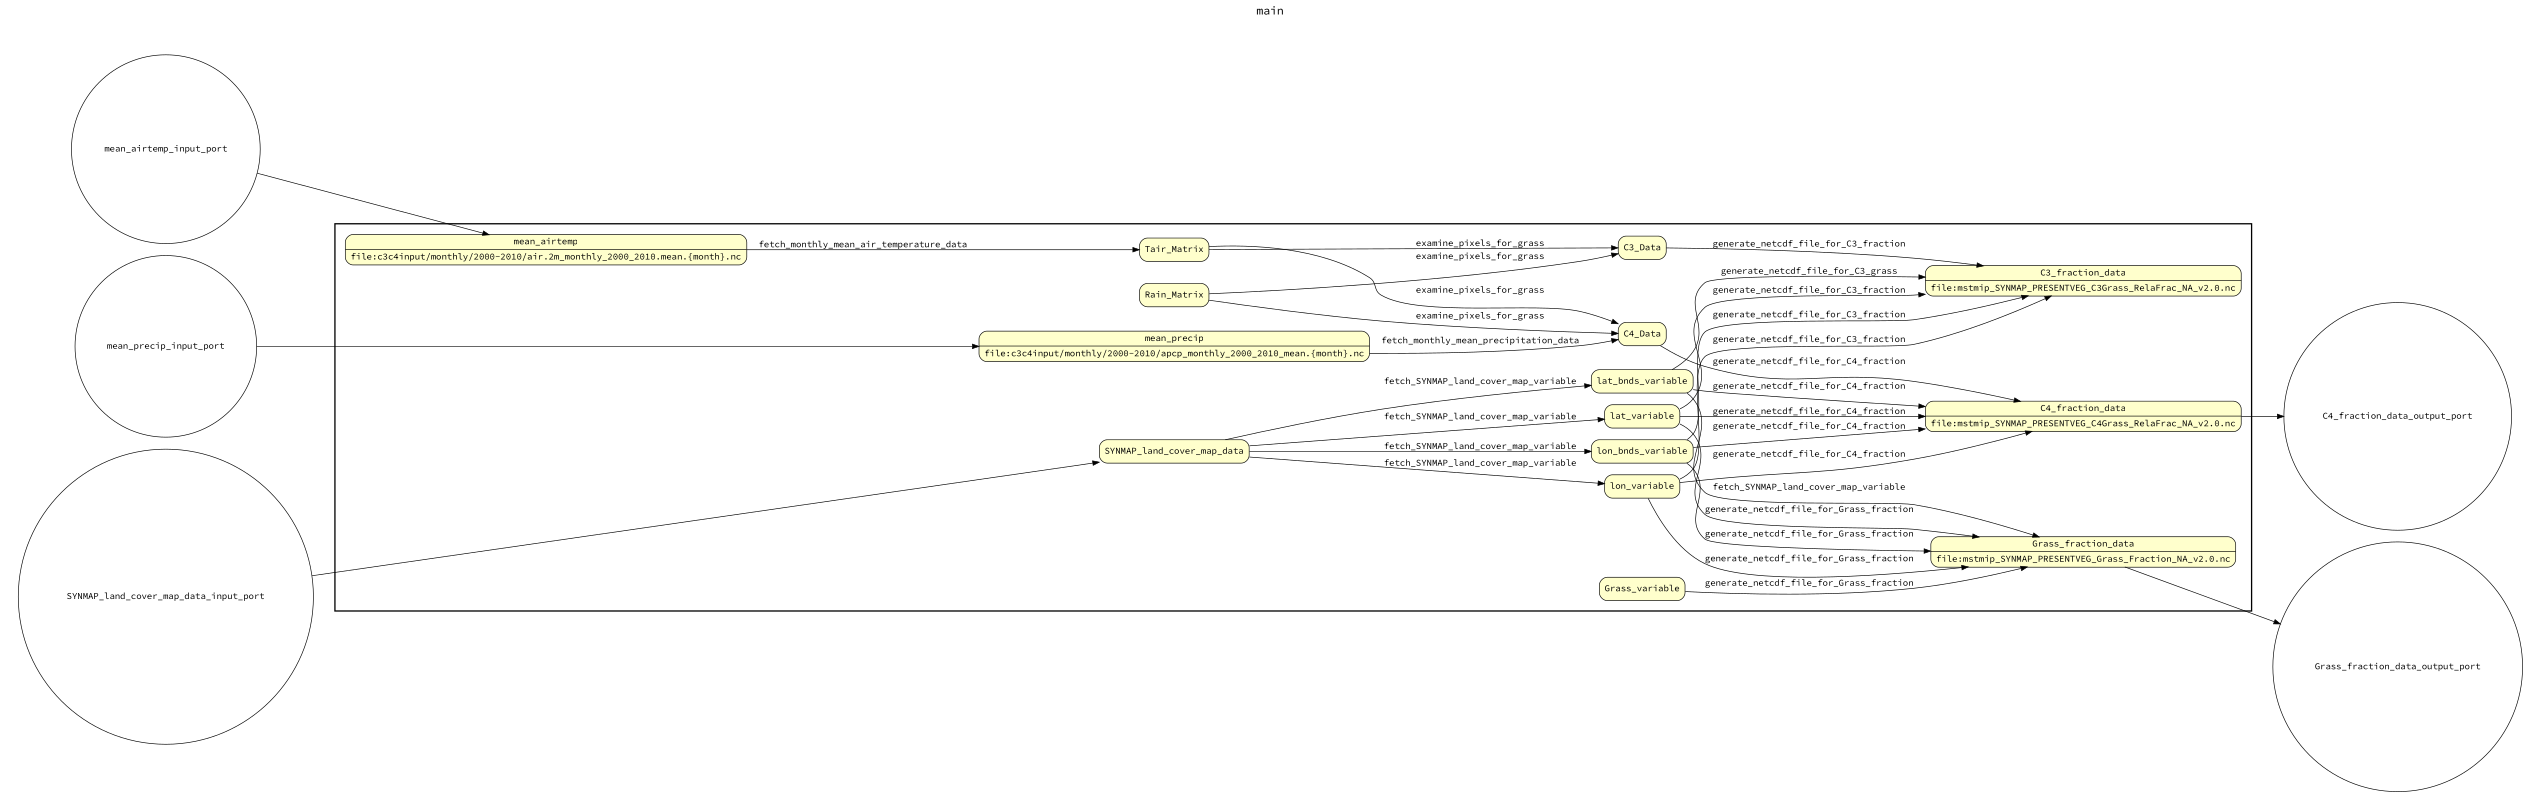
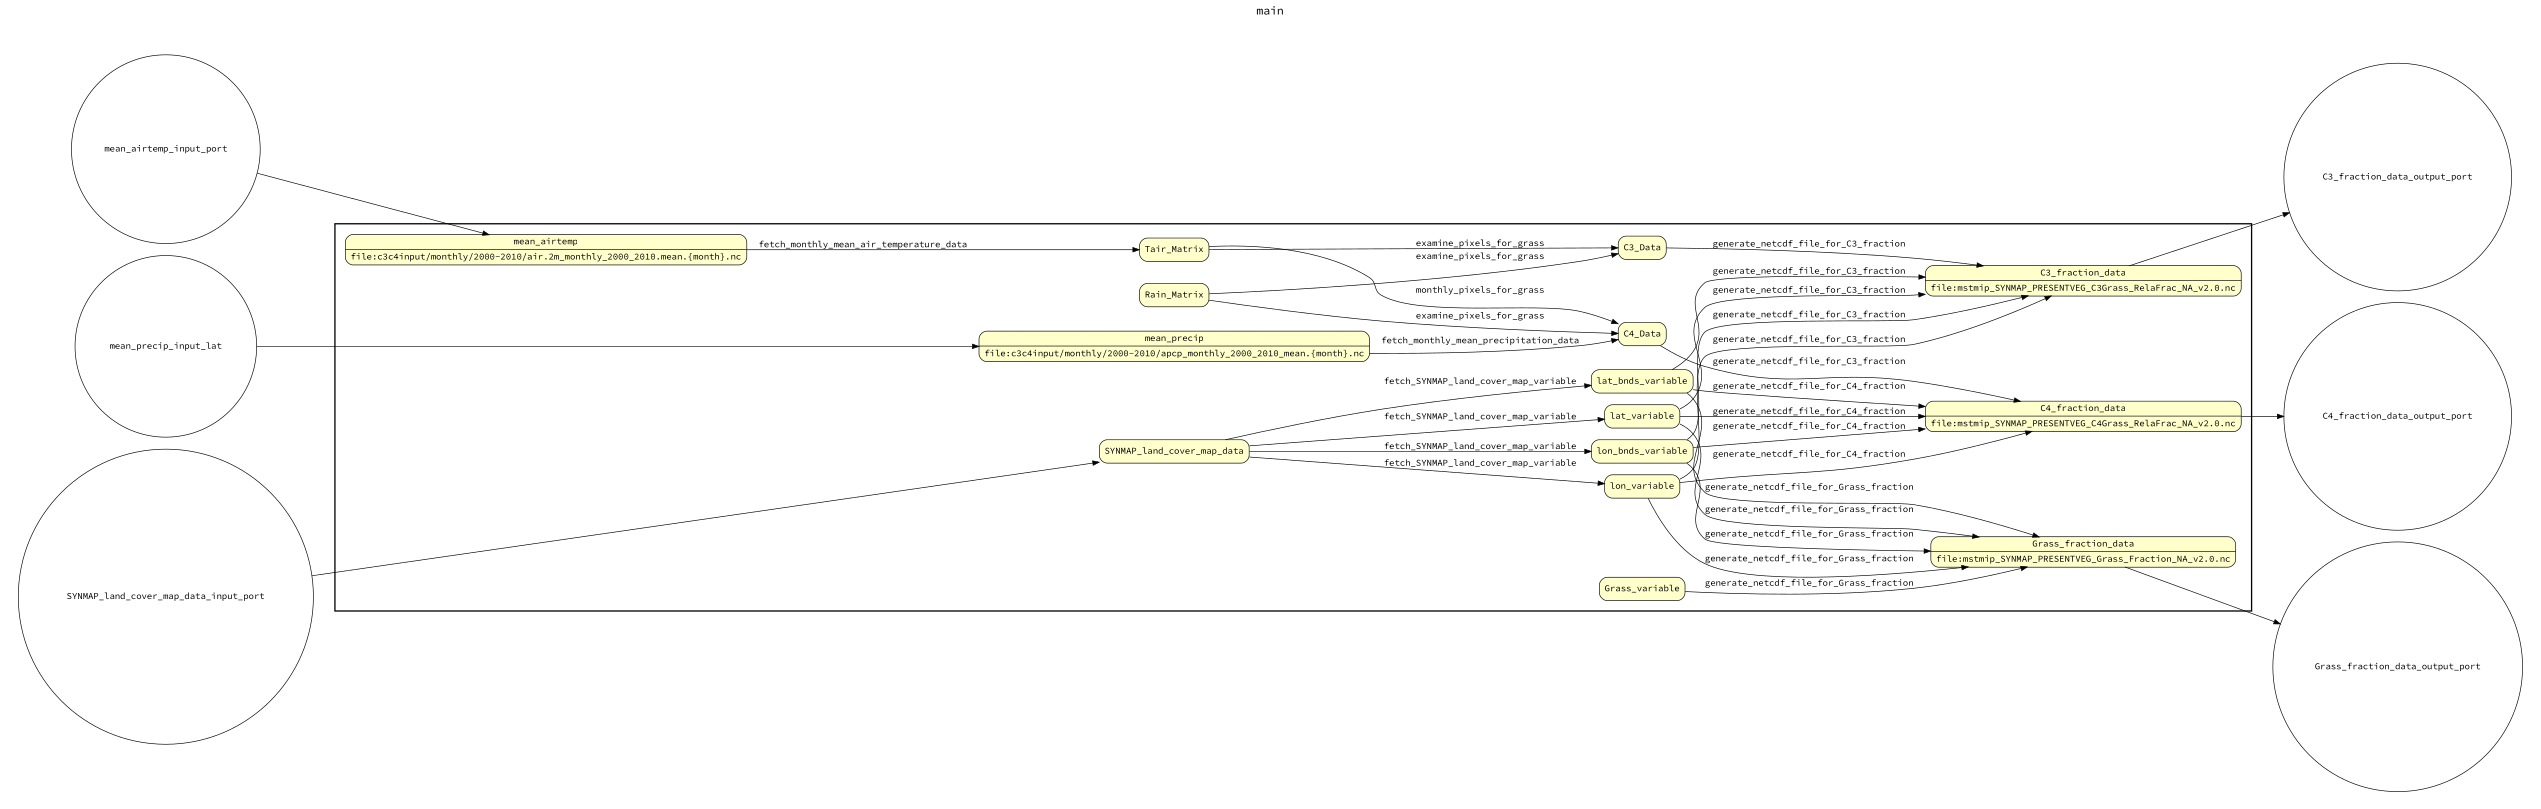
none -> (2398, 177)
(1809, 271) -> (1809, 271)
(1480, 290) -> (1480, 290)
(166, 346) -> (166, 346)
(1809, 362) -> (1809, 362)
(1809, 487) -> (1809, 487)
